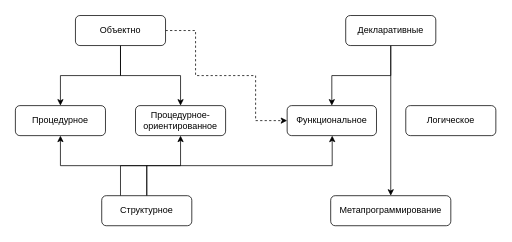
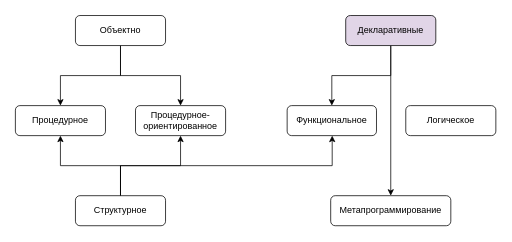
(390, 30) -> (390, 30)
(223, 75) -> none
(147, 210) -> (120, 210)
